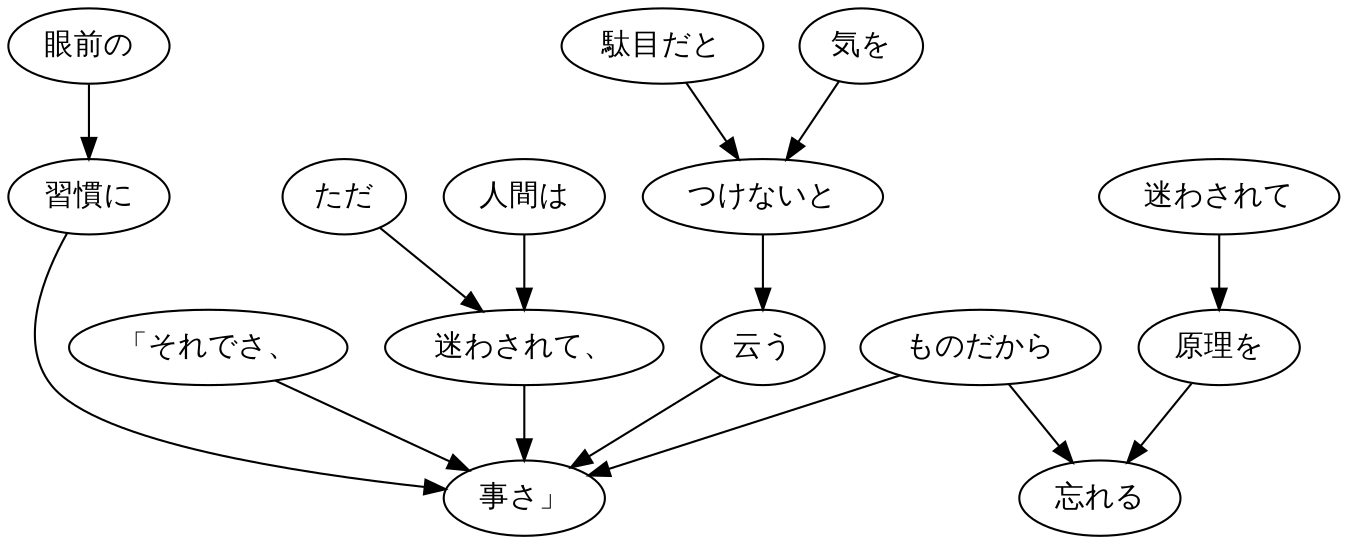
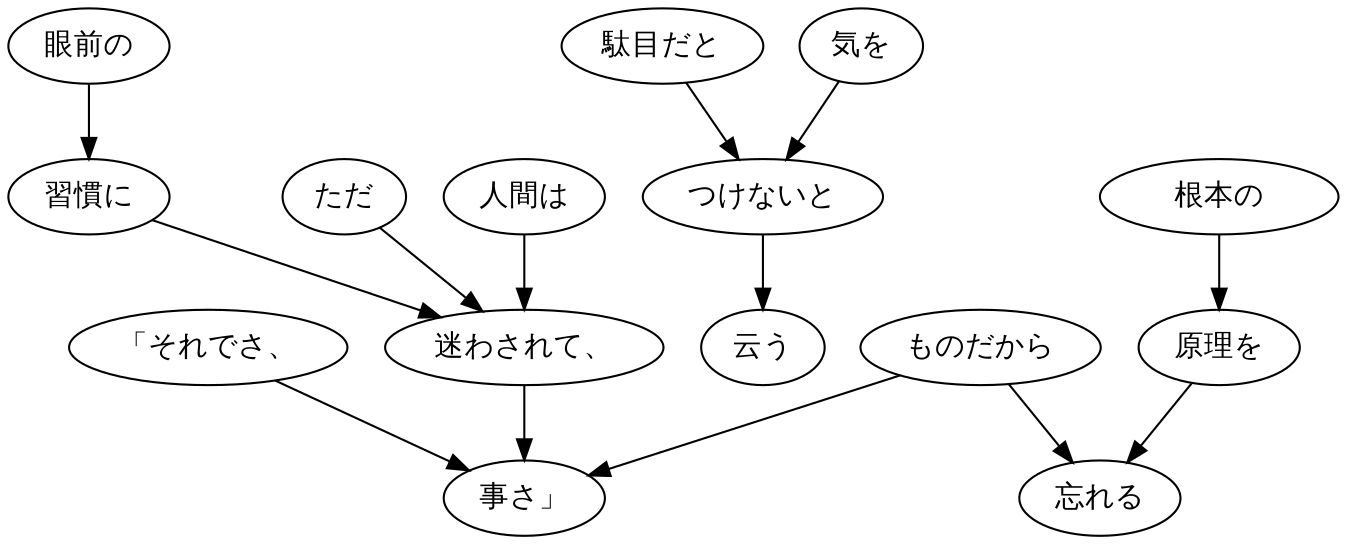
(1219, 197) -> (1219, 197)
(655, 416) -> none
(153, 438) -> (287, 265)
